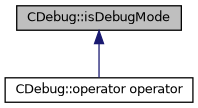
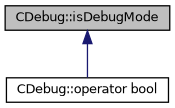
(99, 90) -> (87, 90)
